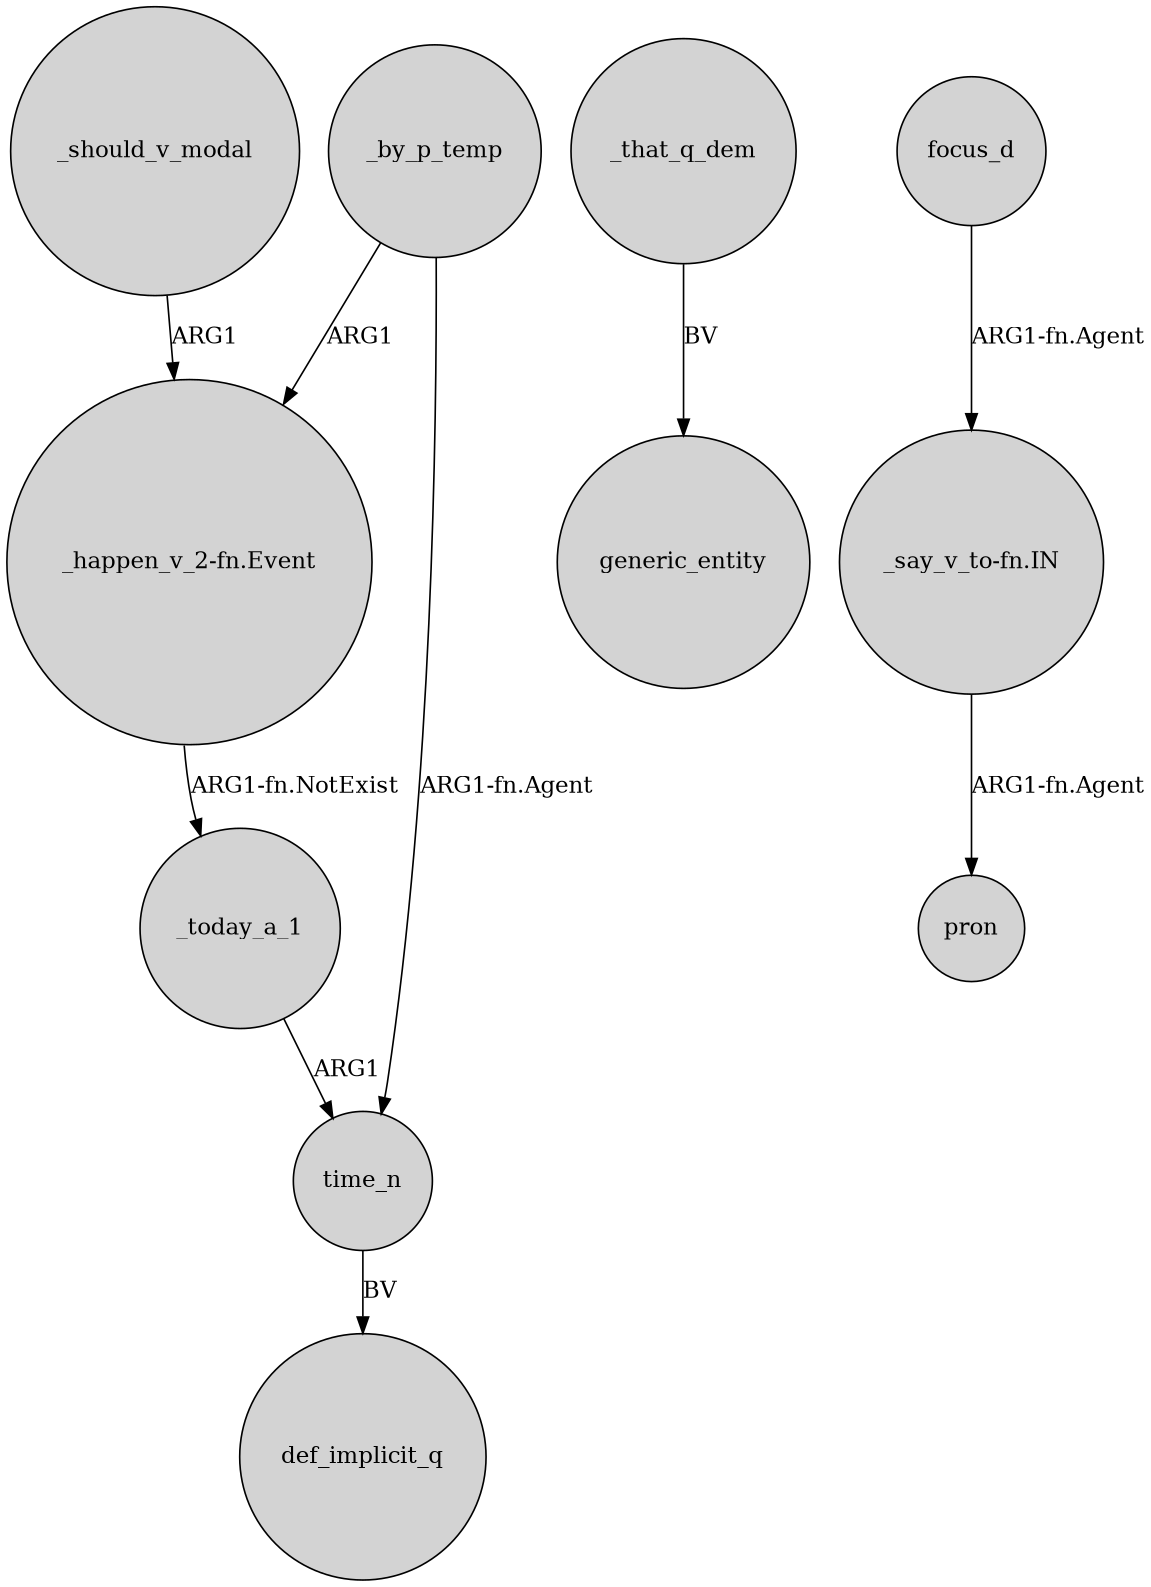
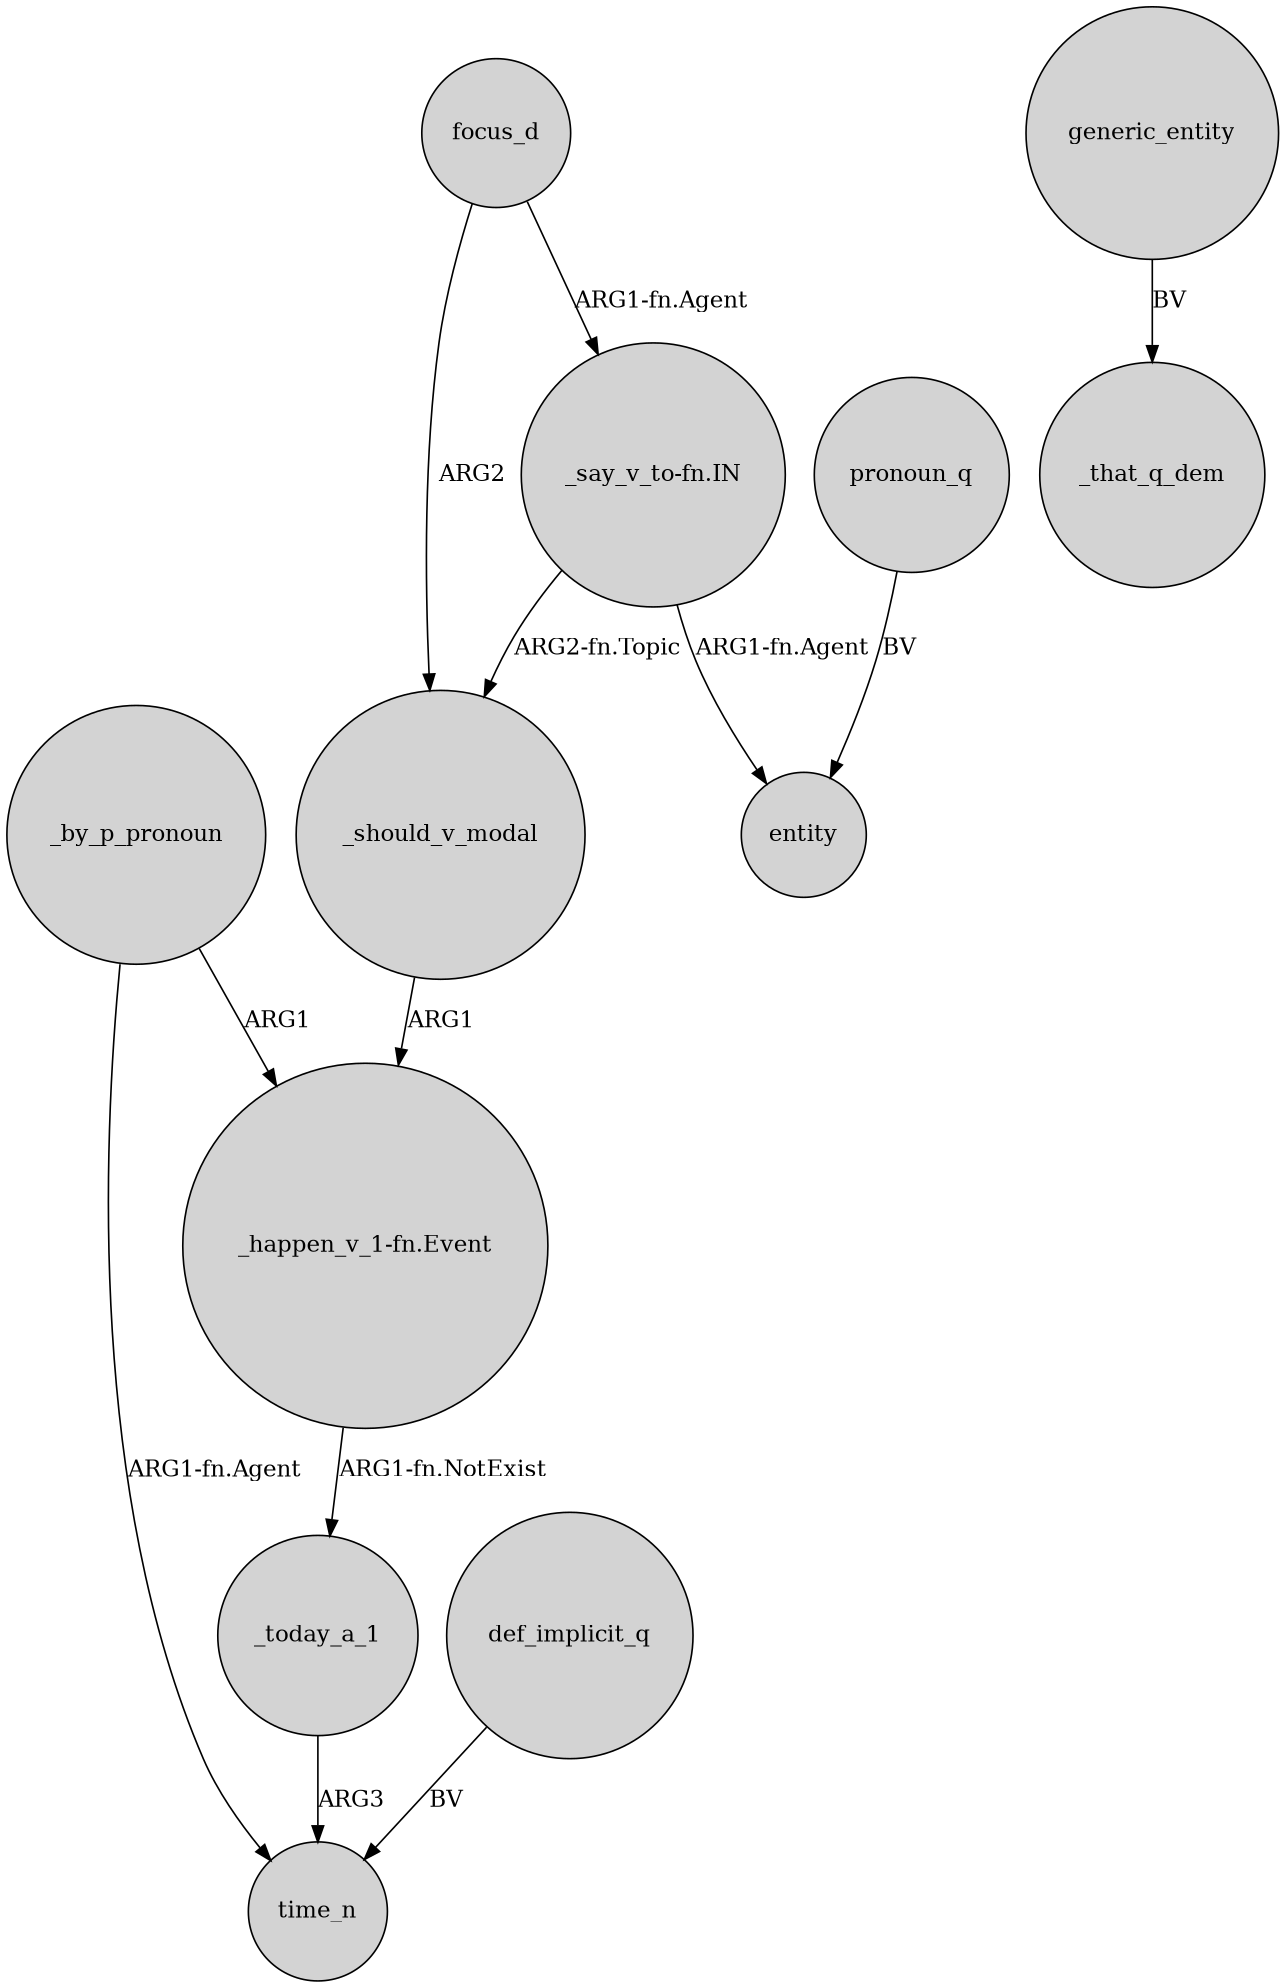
(435, 151) -> (136, 835)
(684, 341) -> (1152, 302)
none -> (430, 437)
none -> (912, 475)
(189, 562) -> (365, 1246)
none -> (522, 623)
(972, 928) -> (804, 835)
(347, 1070) -> (351, 1801)
(363, 1284) -> (431, 1787)
